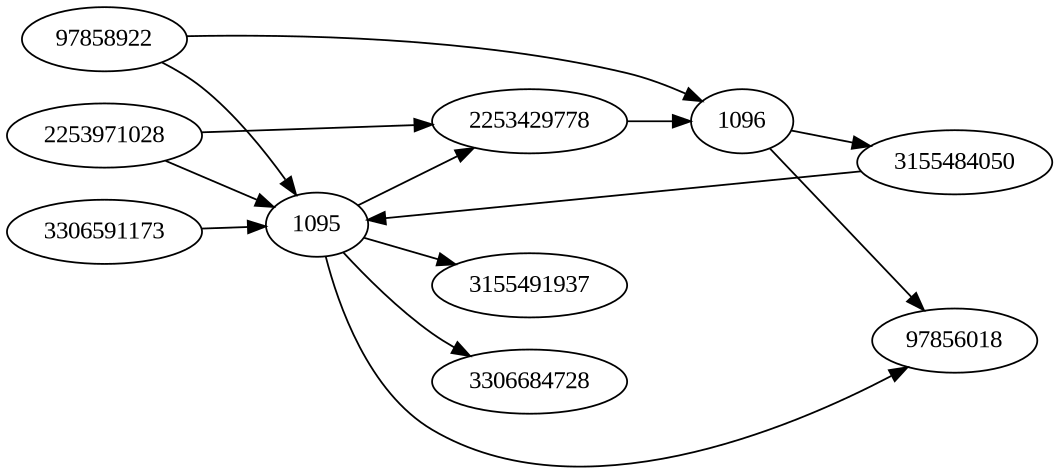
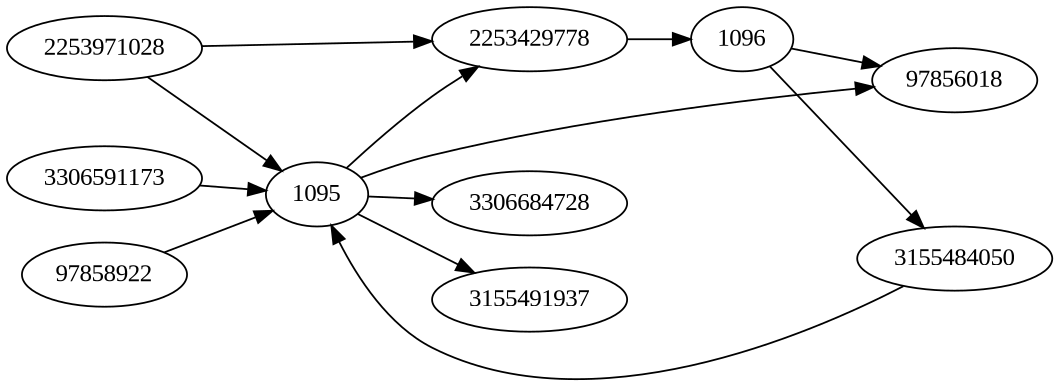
(439, 44) -> none
